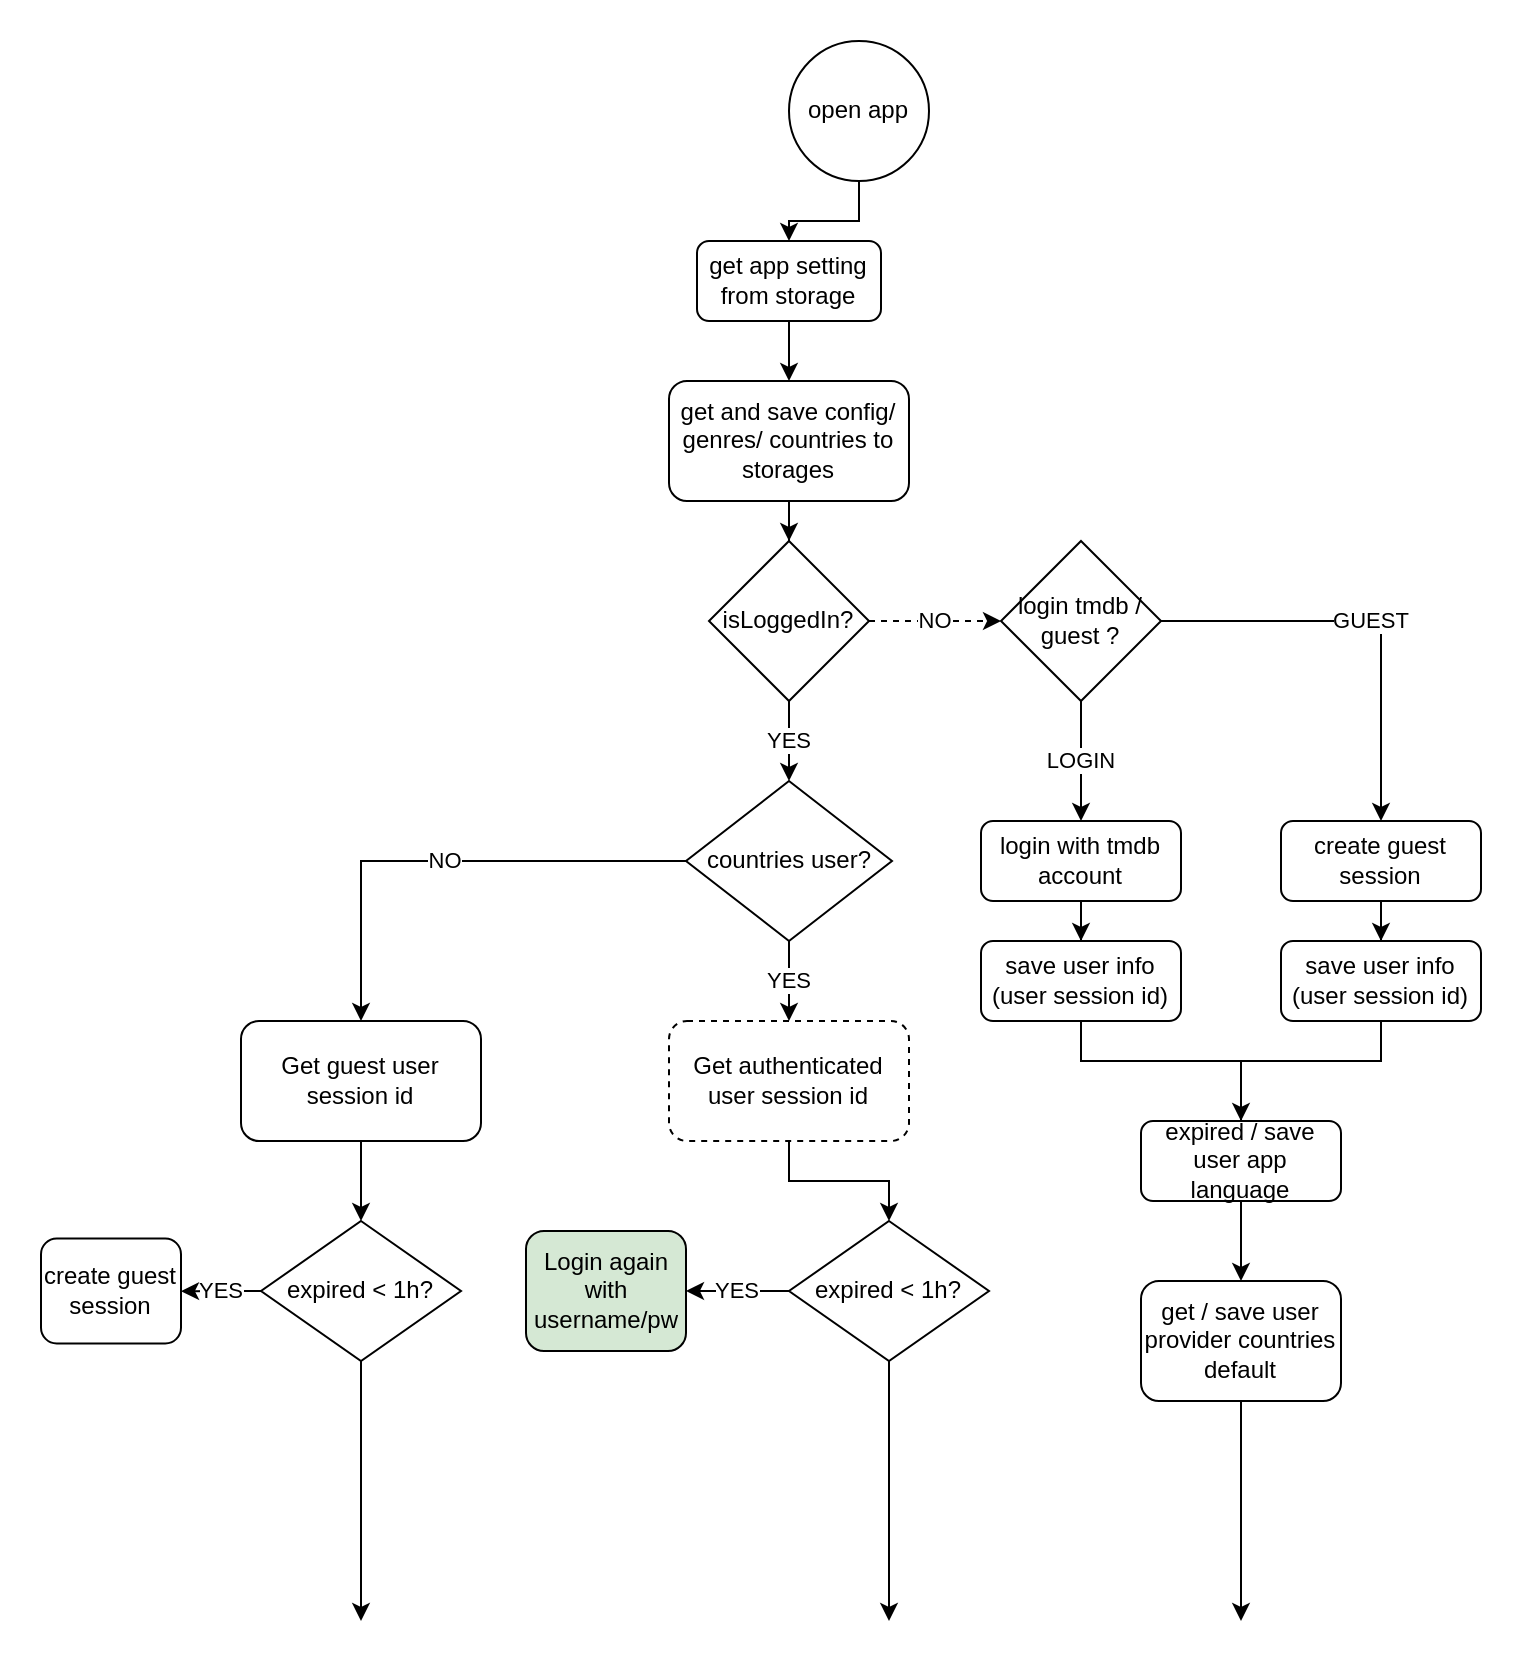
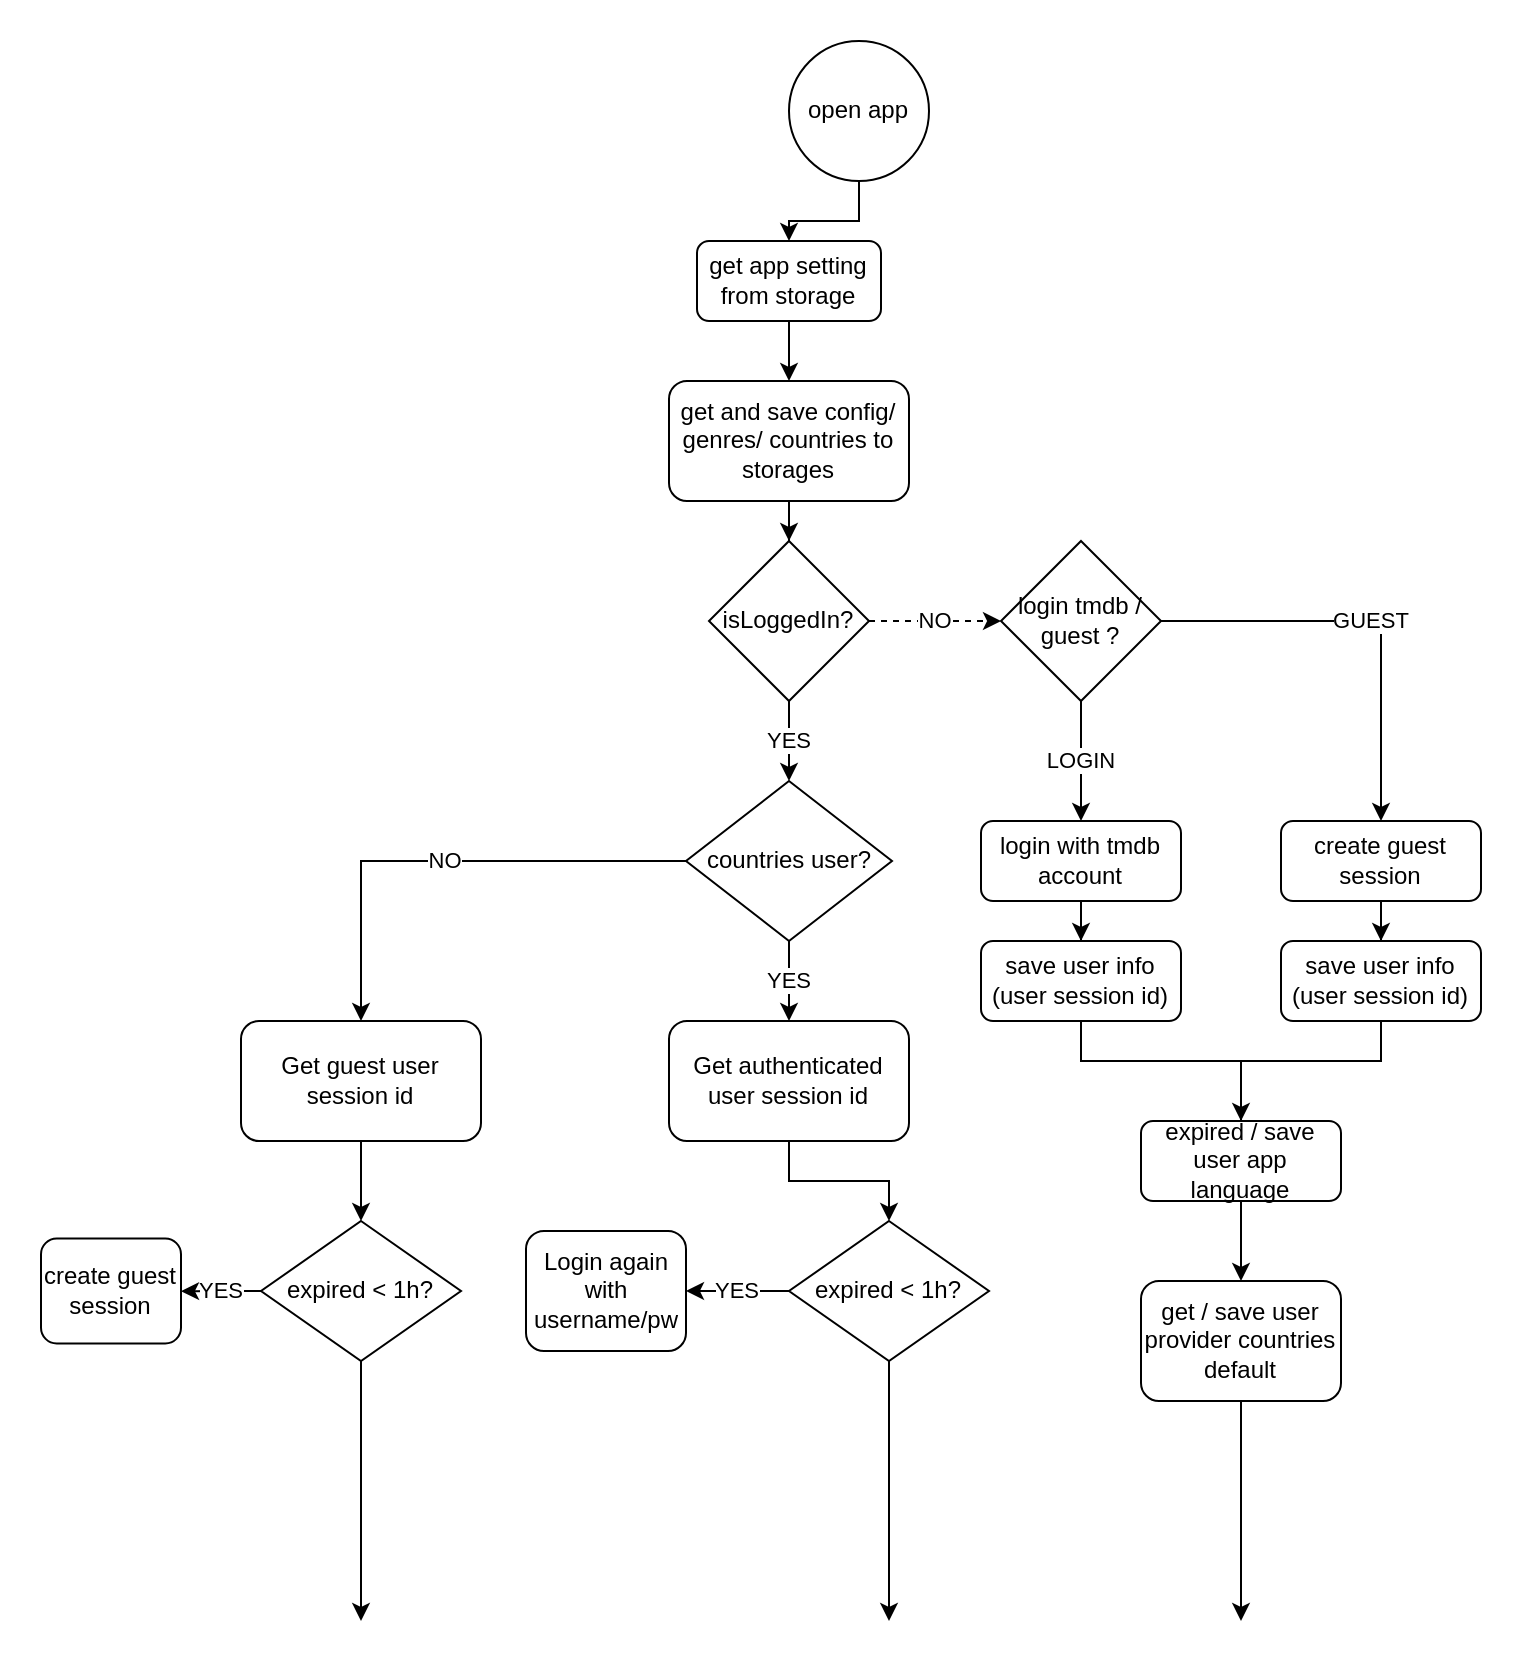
(789, 1081) -> (789, 1081)
(606, 1291) -> (606, 1291)
